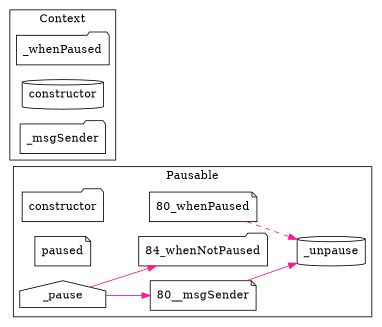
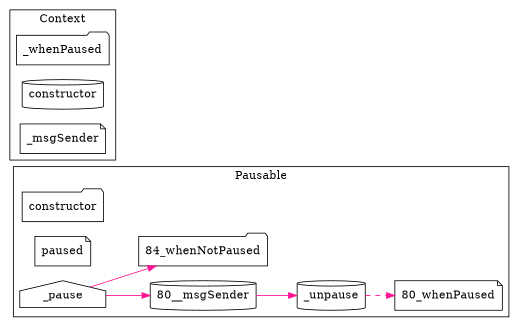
(63, 139) -> (63, 139)
(268, 229) -> (376, 296)
(203, 296) -> (203, 296)
